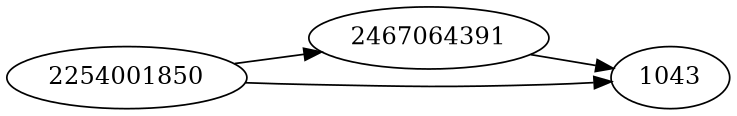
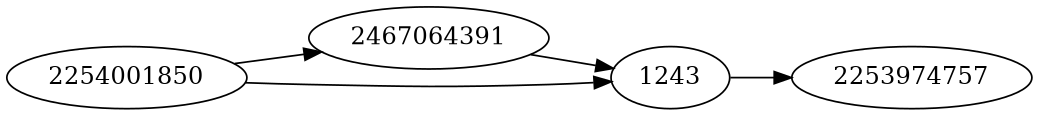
(670, 78) -> (670, 78)
none -> (912, 78)
